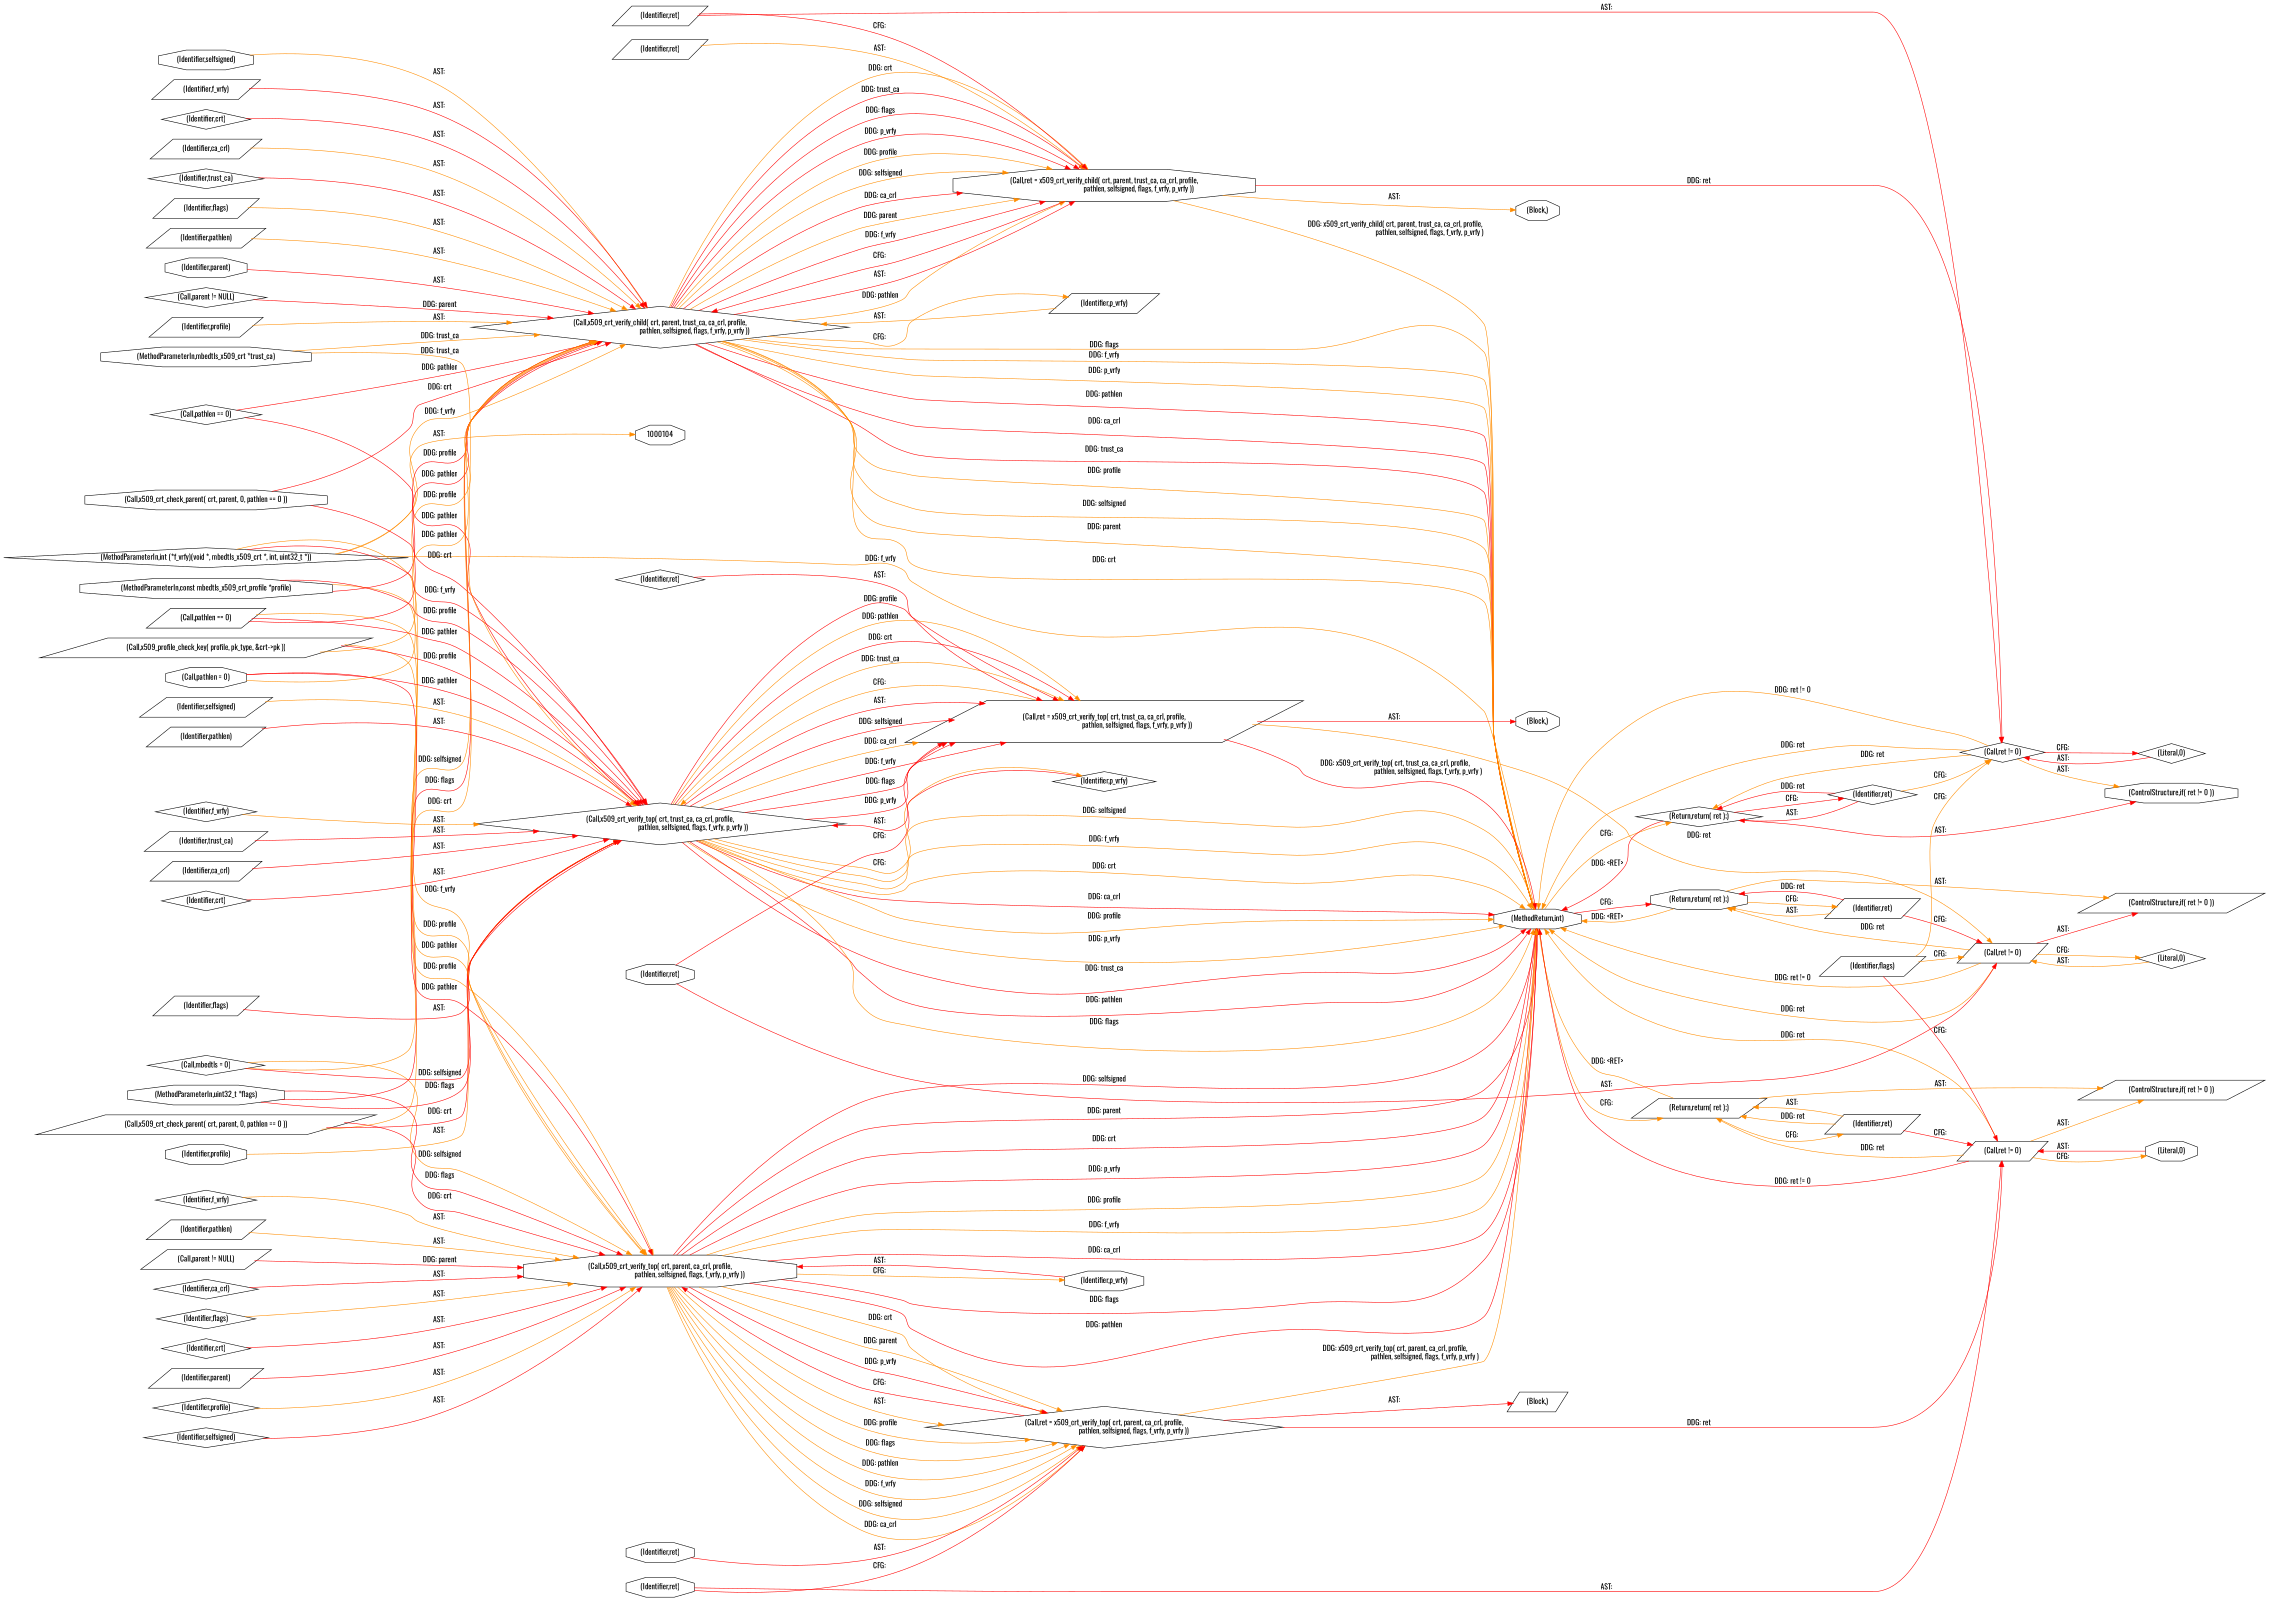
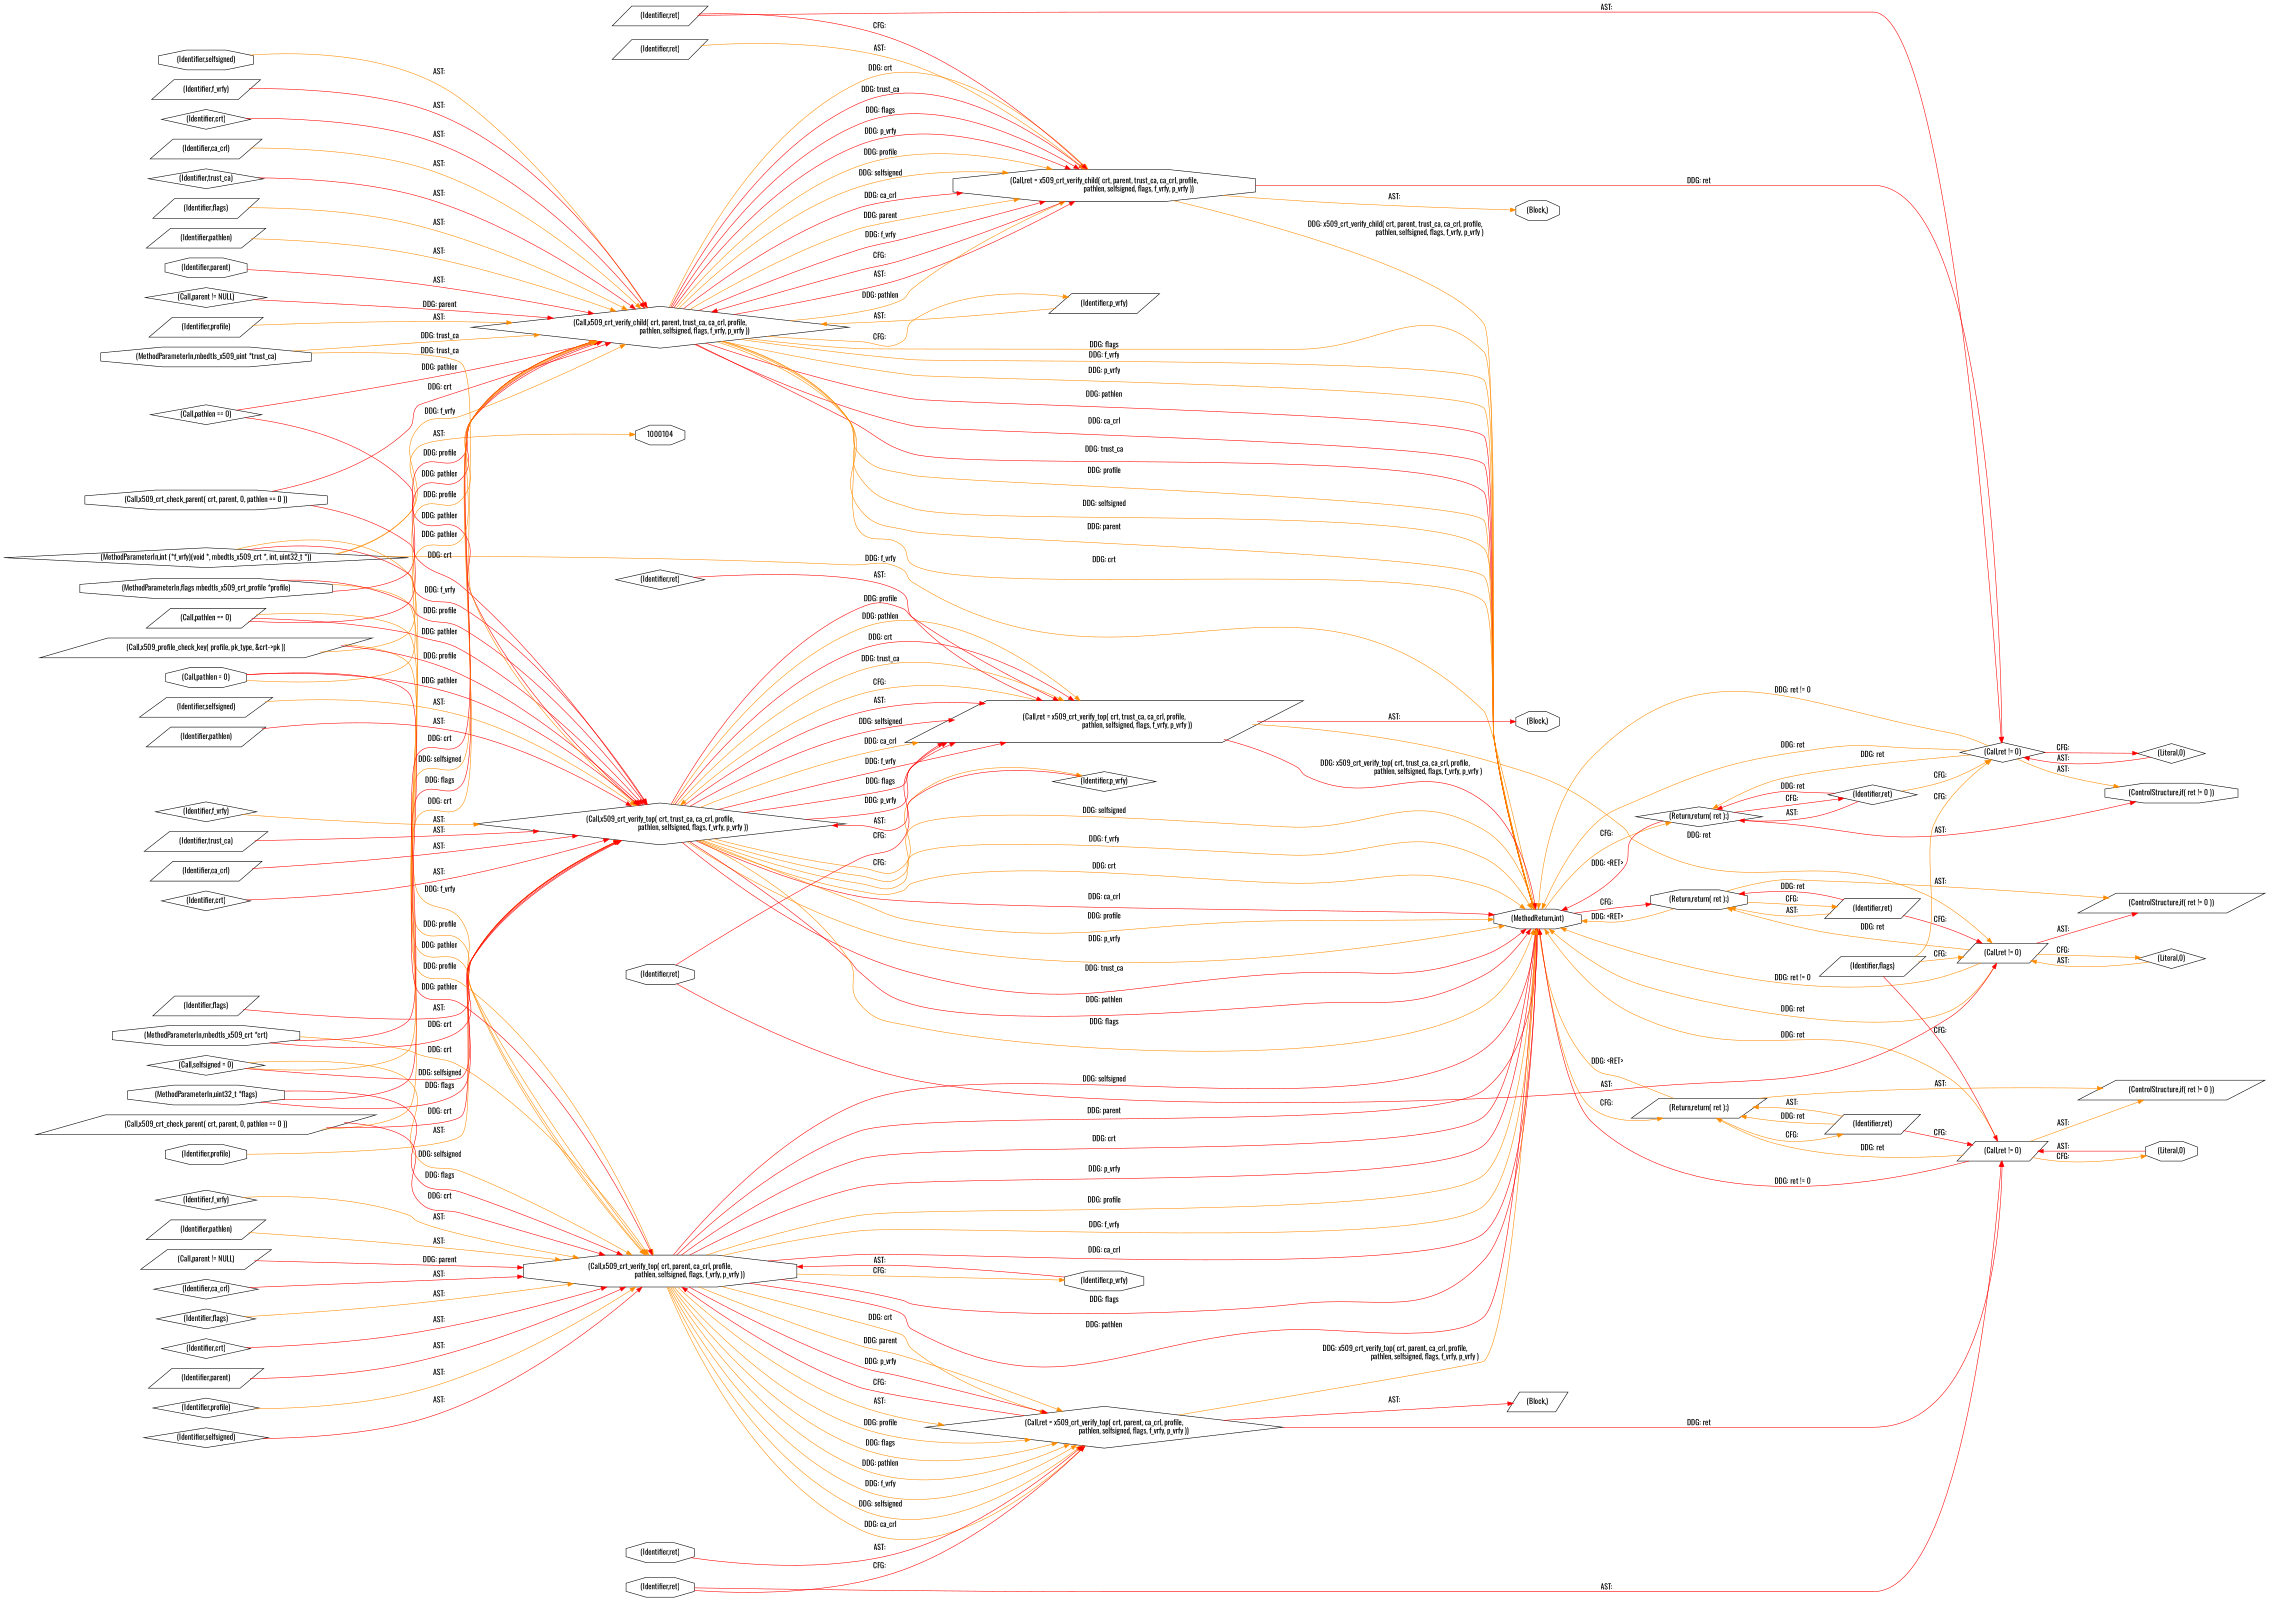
(206, 357) -> (206, 357)
(206, 588) -> (206, 588)
none -> (206, 1036)
(206, 1065) -> (206, 1065)
